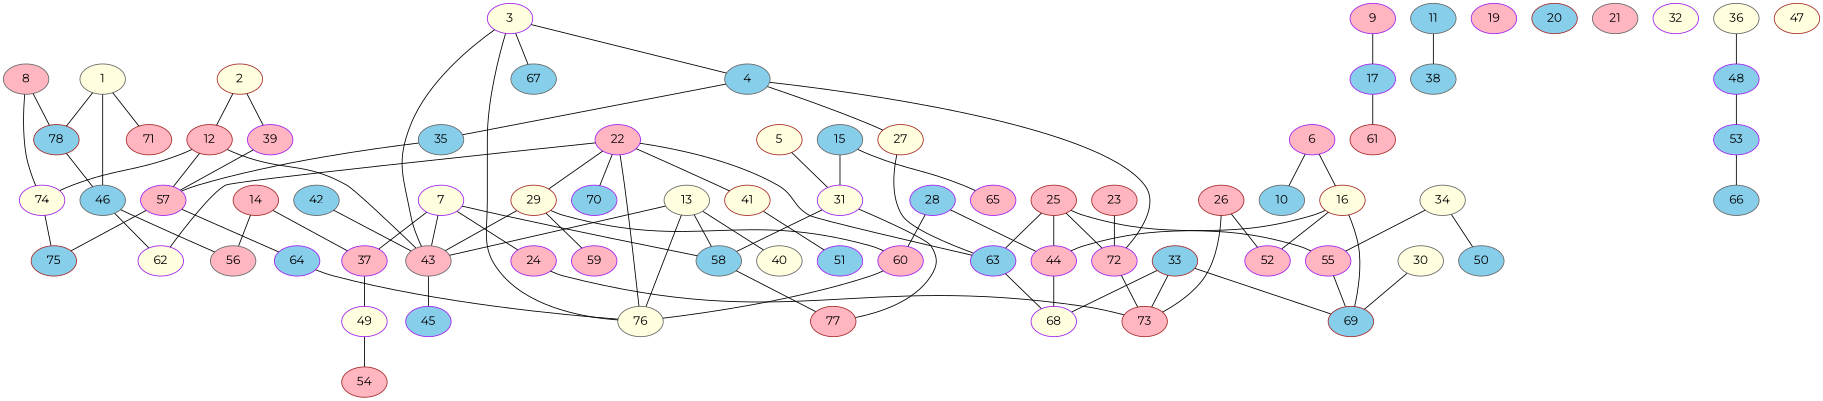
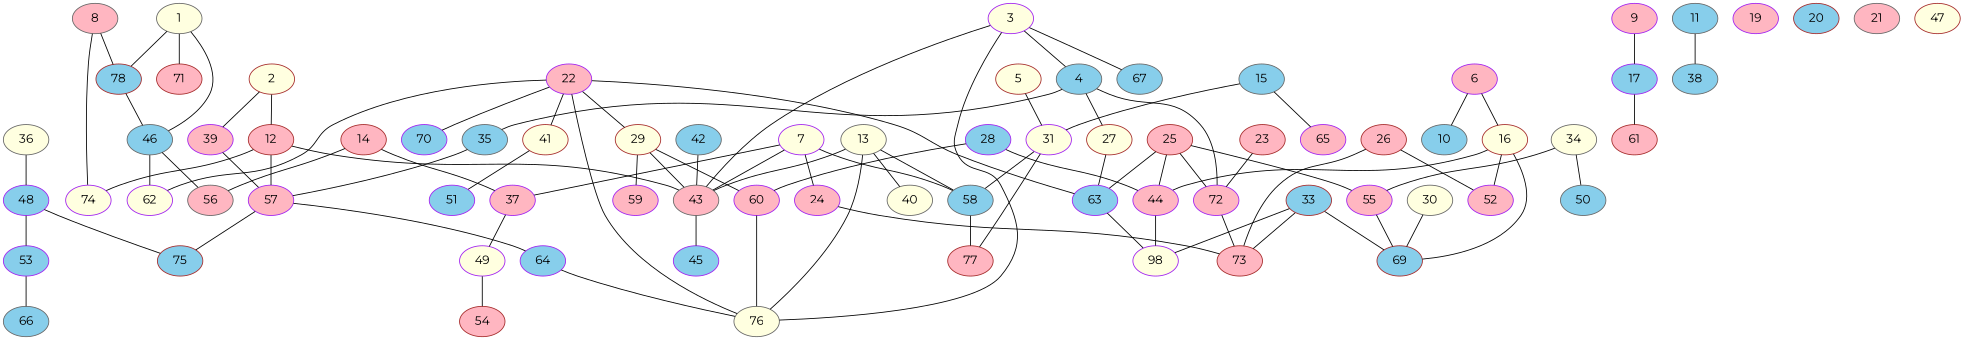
(1676, 19) -> none
(48, 230) -> (102, 232)
(1054, 322) -> (1156, 261)
